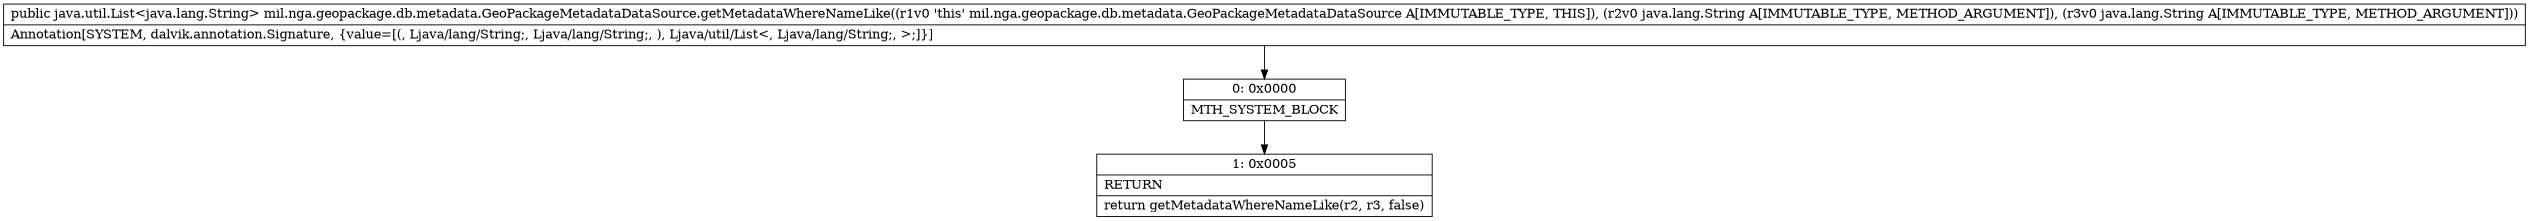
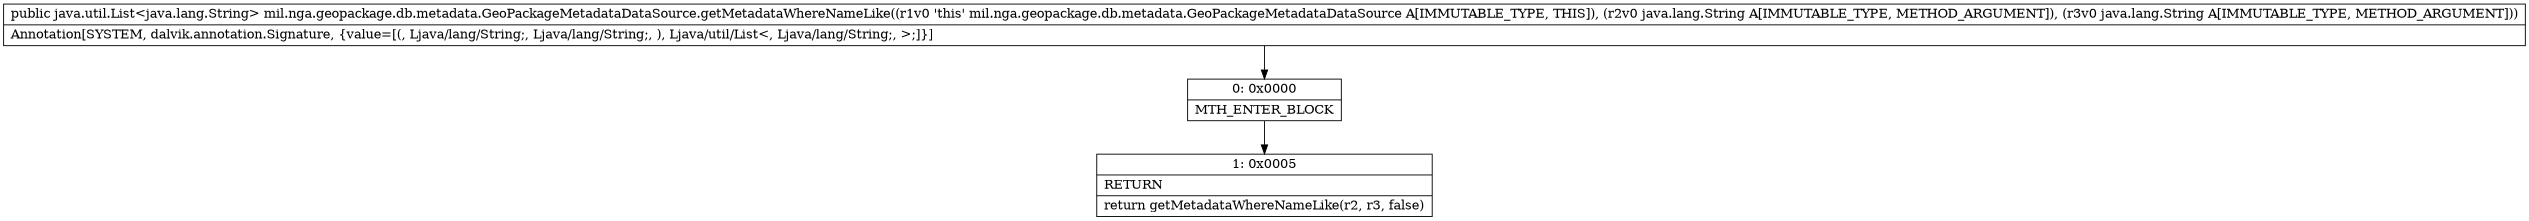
(1264, 110) -> (1264, 110)
